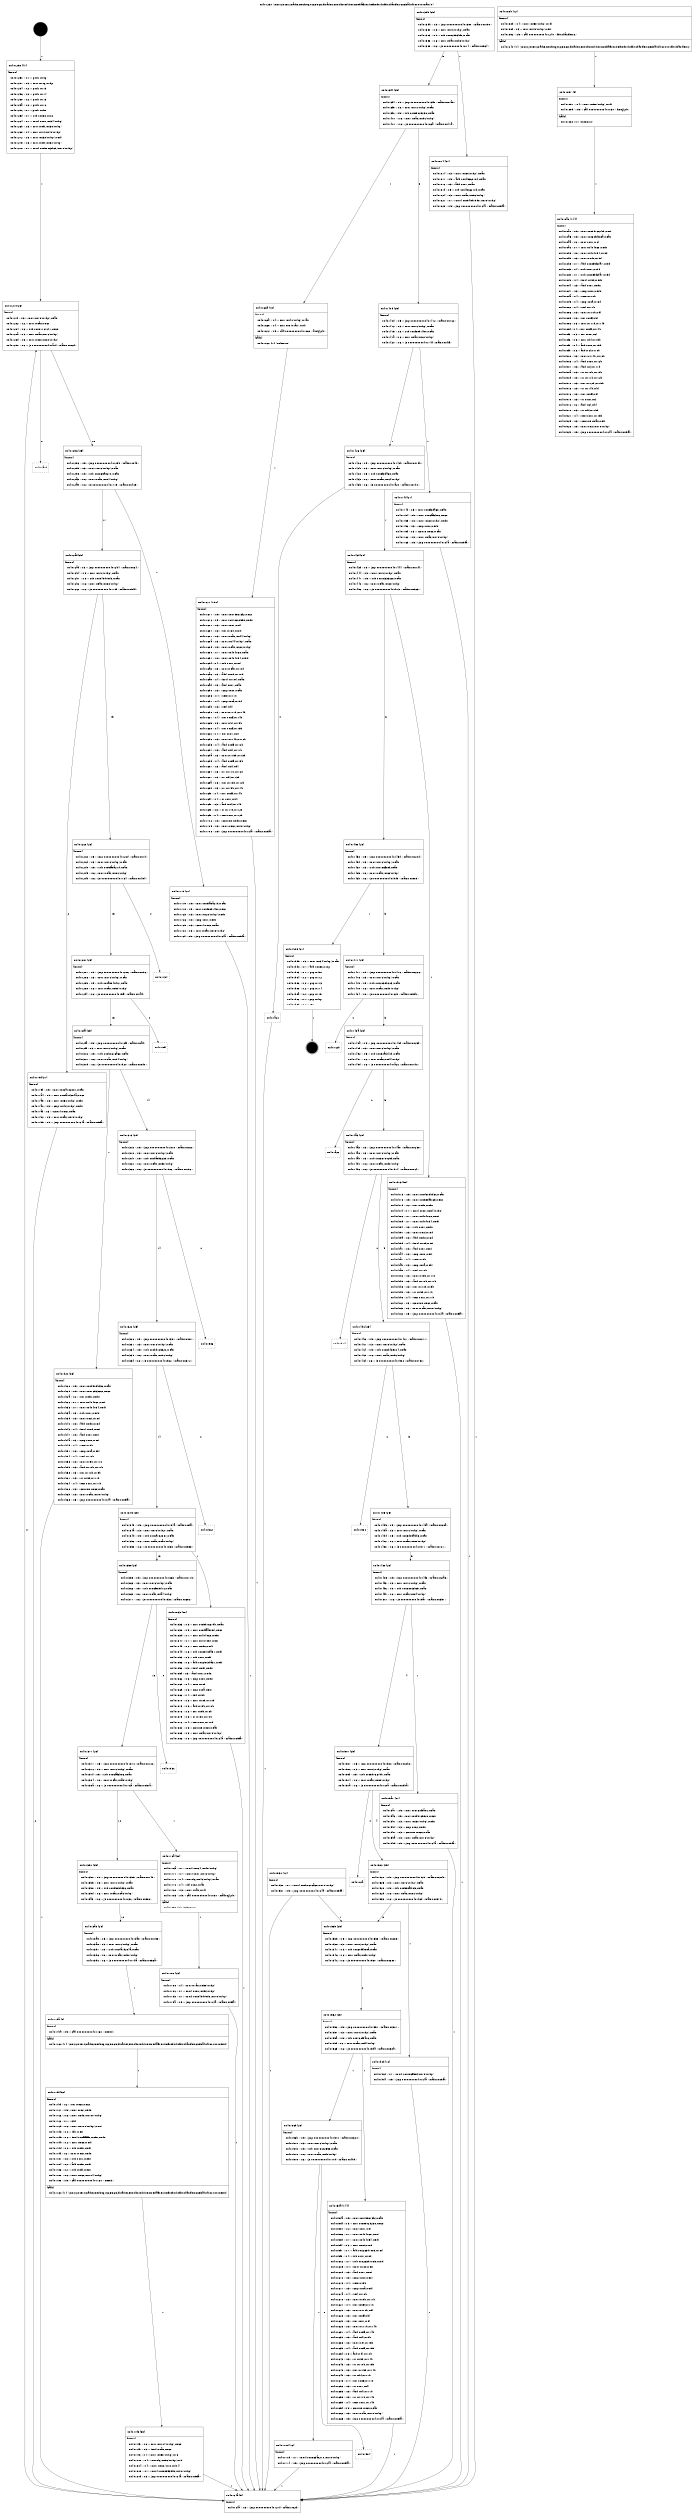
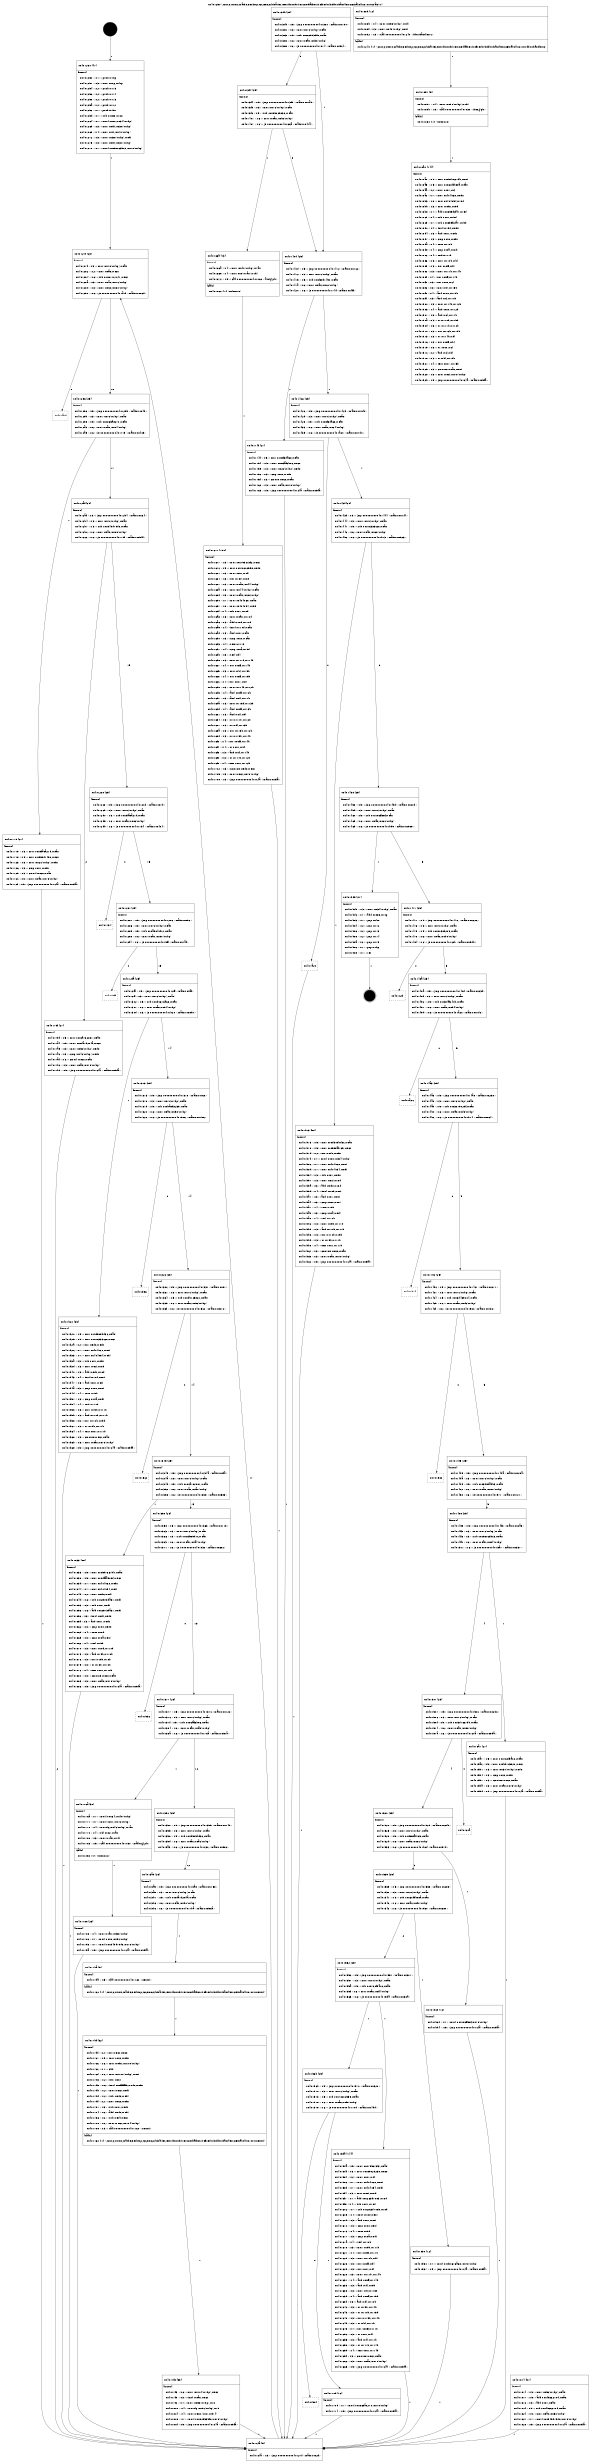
(463, 103) -> (323, 150)
(330, 1908) -> (429, 2079)
